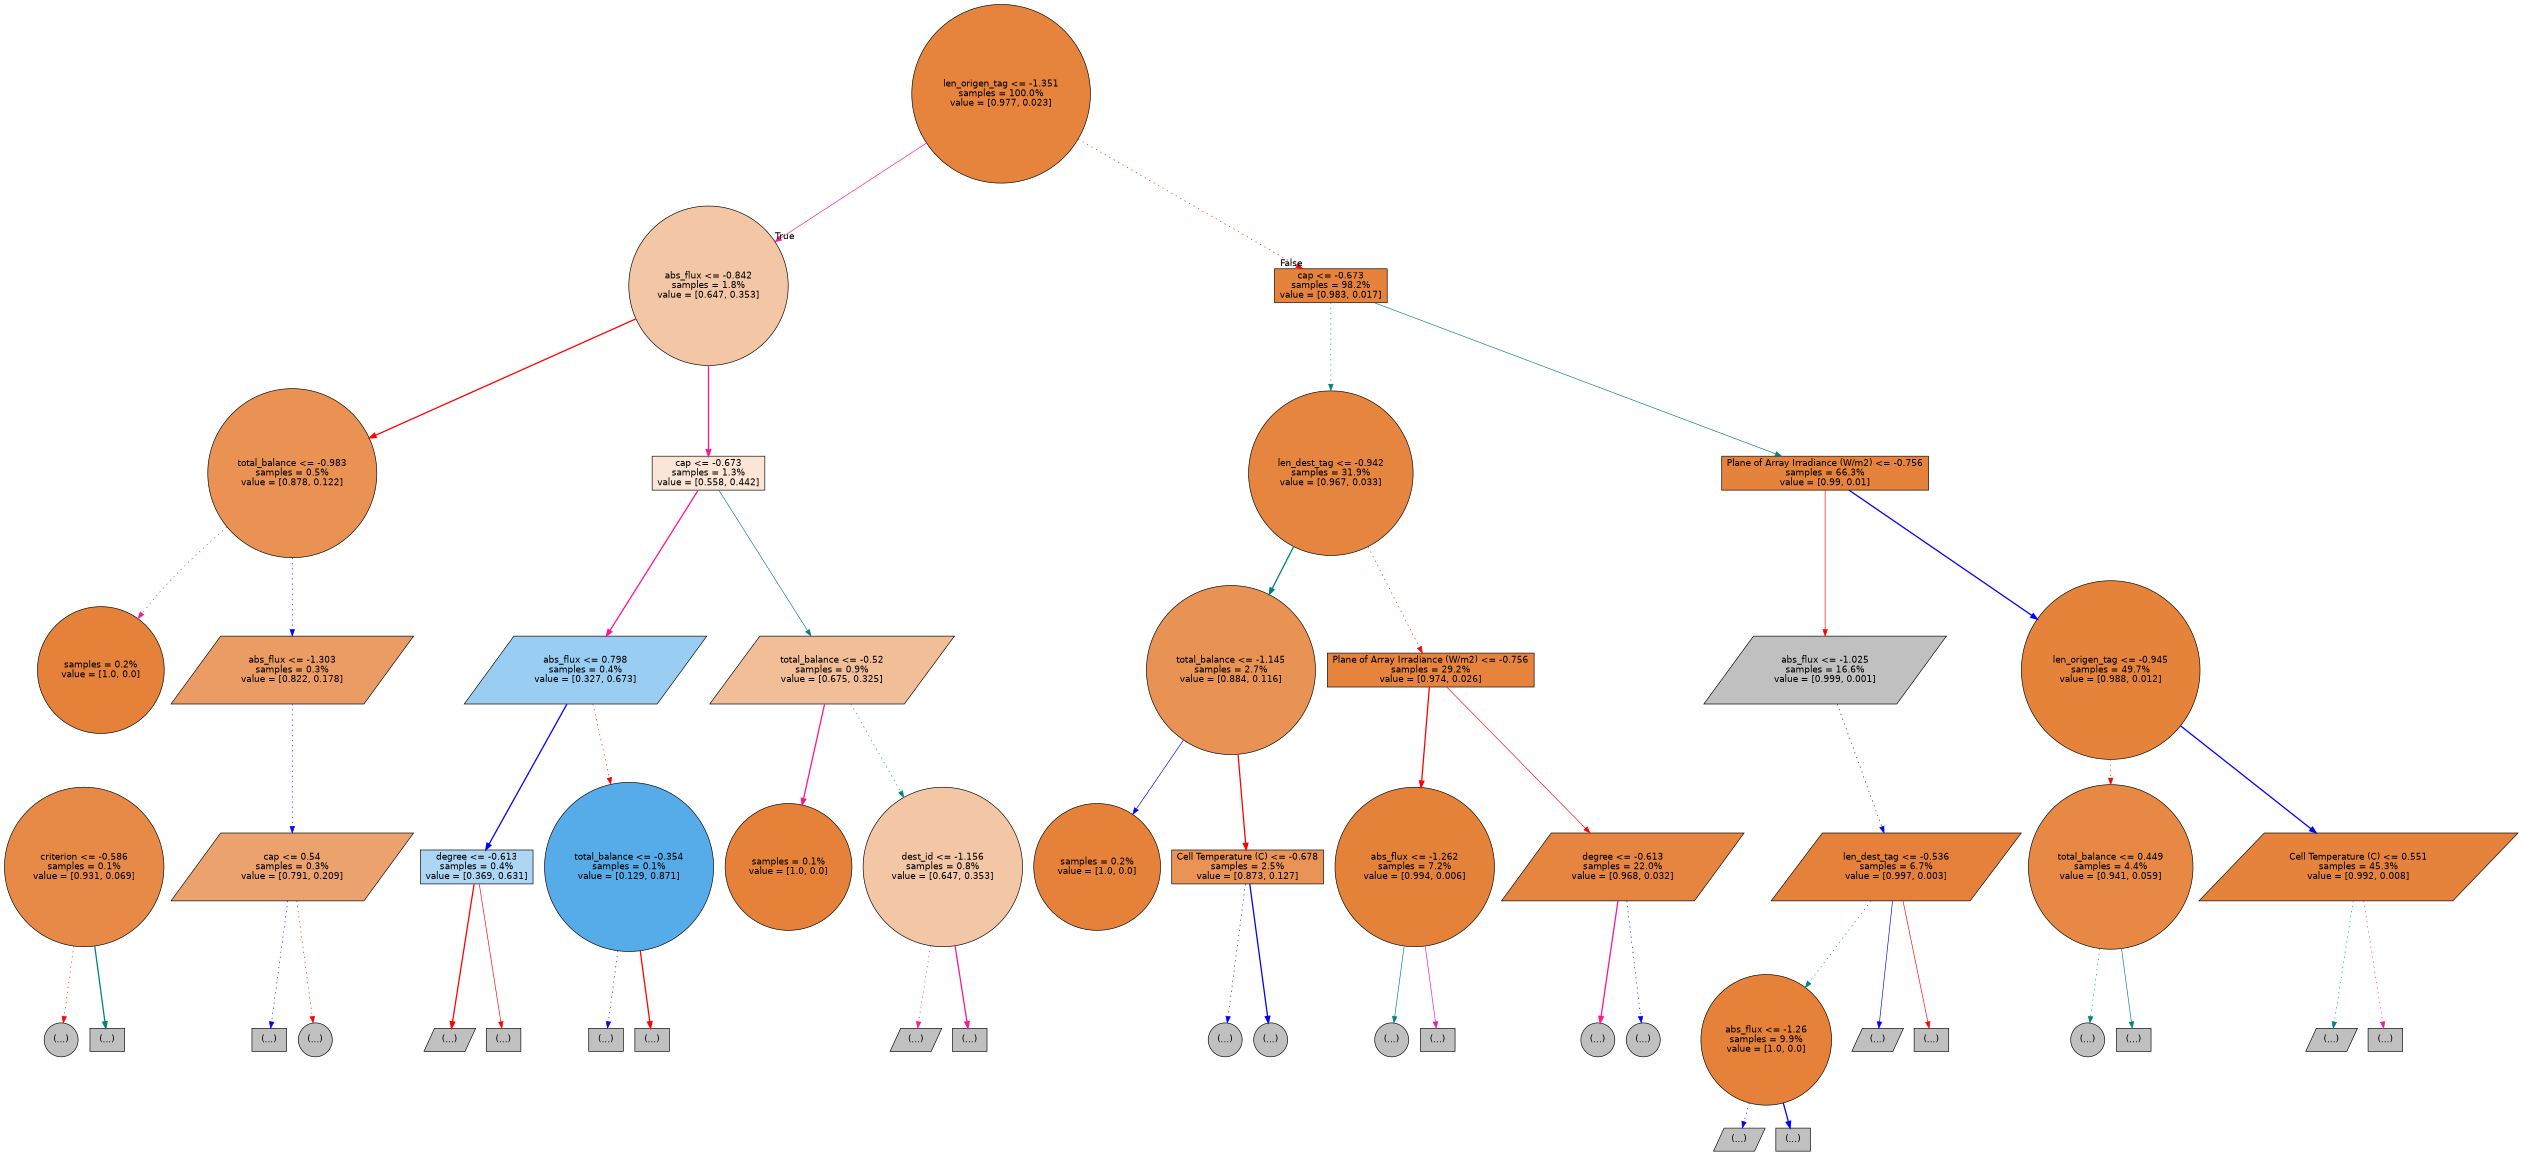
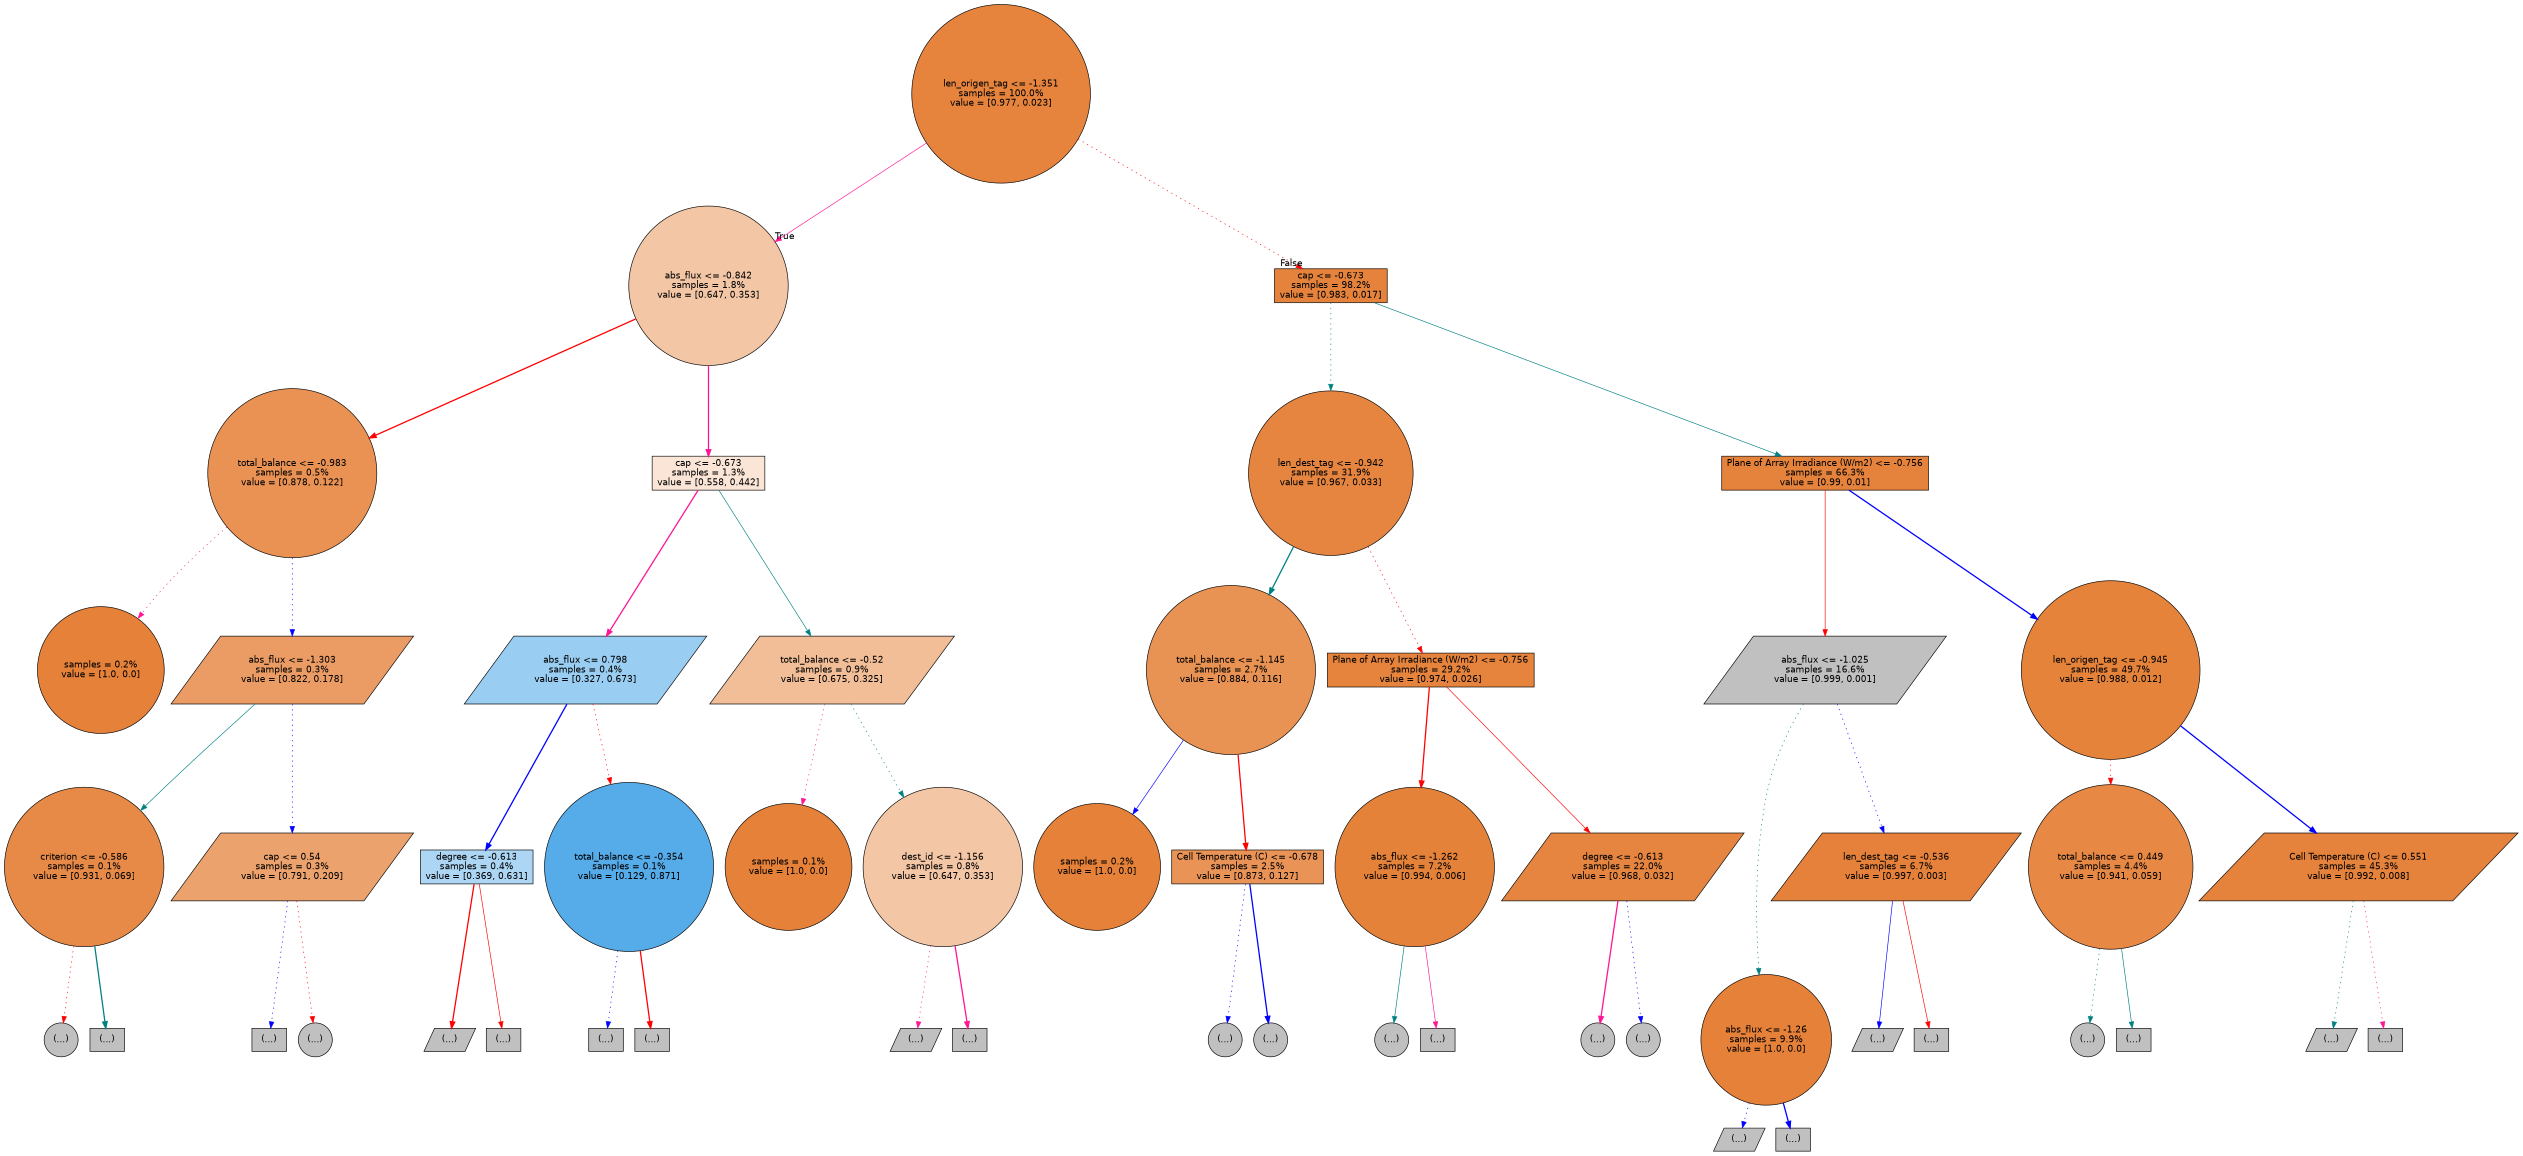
(814, 751) -> (814, 751)
none -> (200, 754)
(1840, 942) -> (1761, 832)
